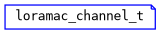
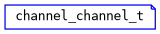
(80, 17) -> (80, 17)
